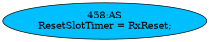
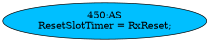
(105, 21) -> (105, 21)
